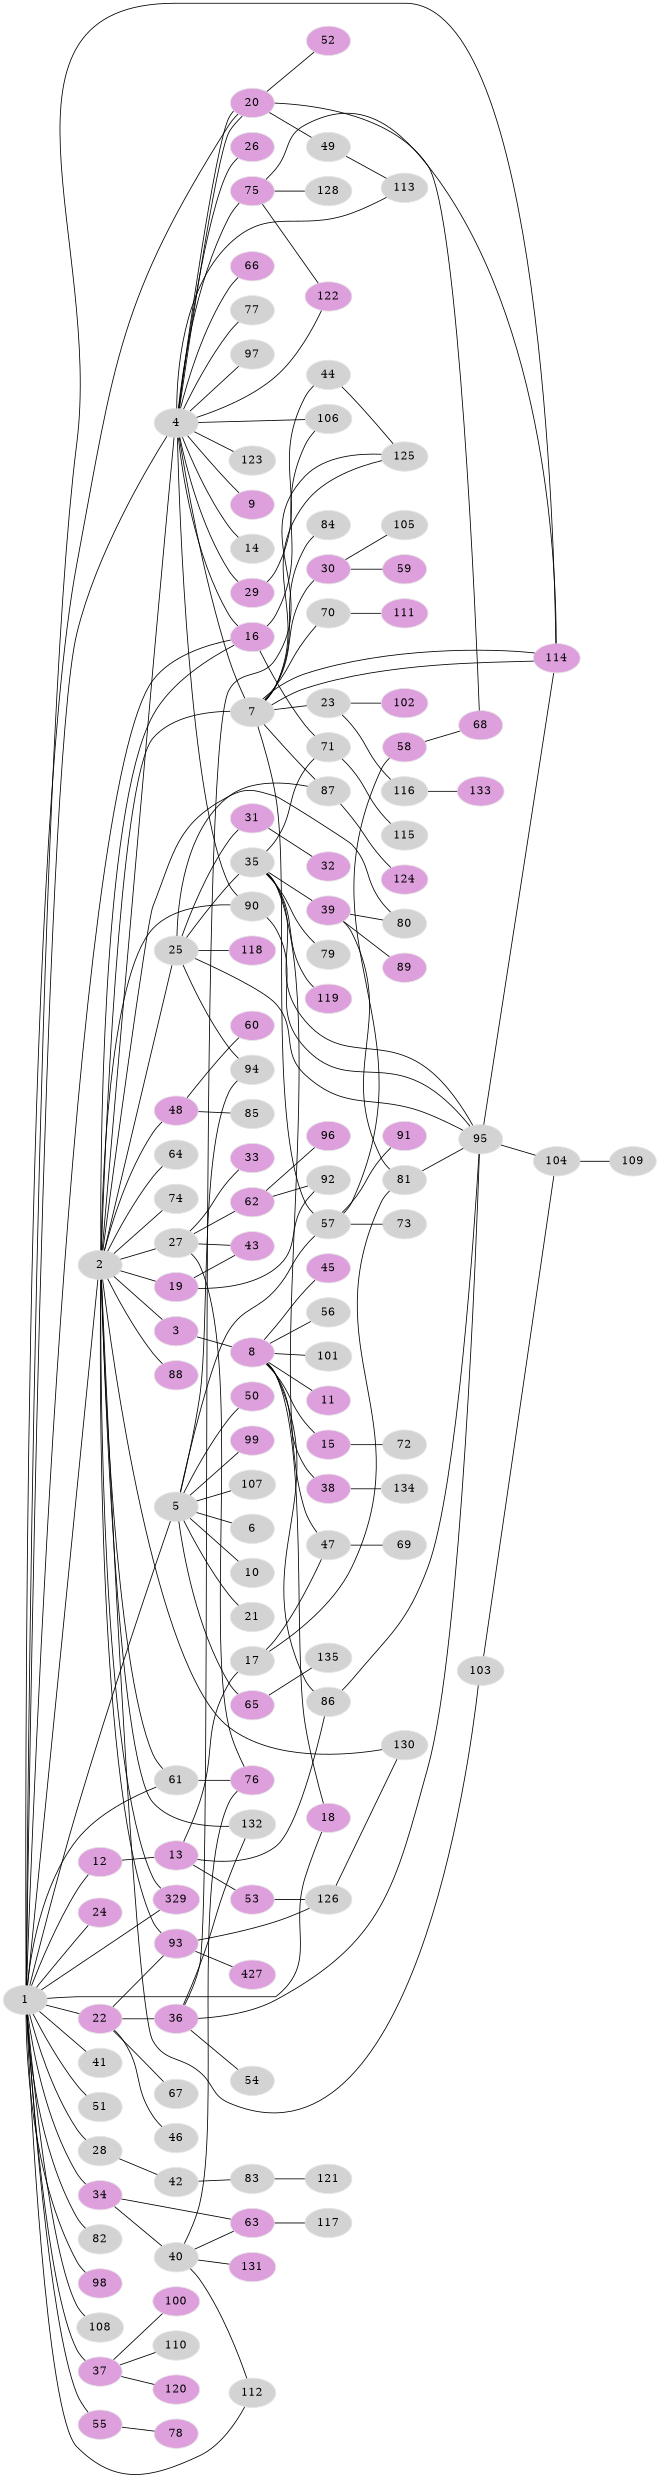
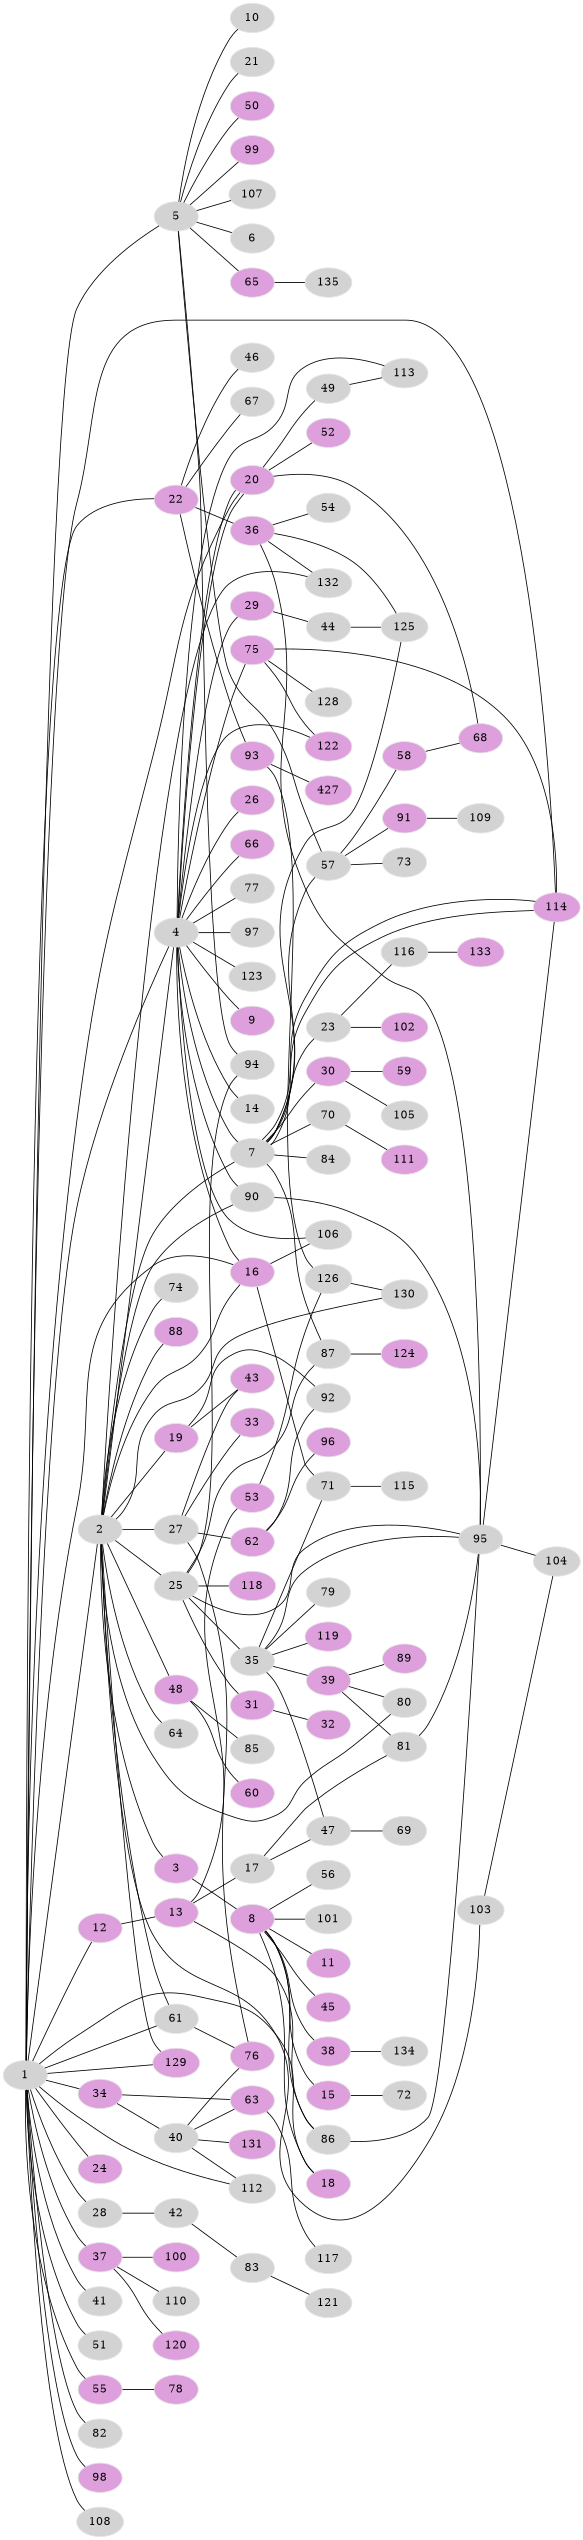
(595, 1161) -> (442, 818)
(117, 1742) -> none
(176, 1900) -> (176, 2063)
